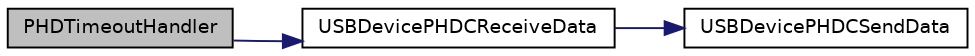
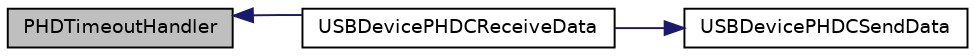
(258, 41) -> (278, 15)
